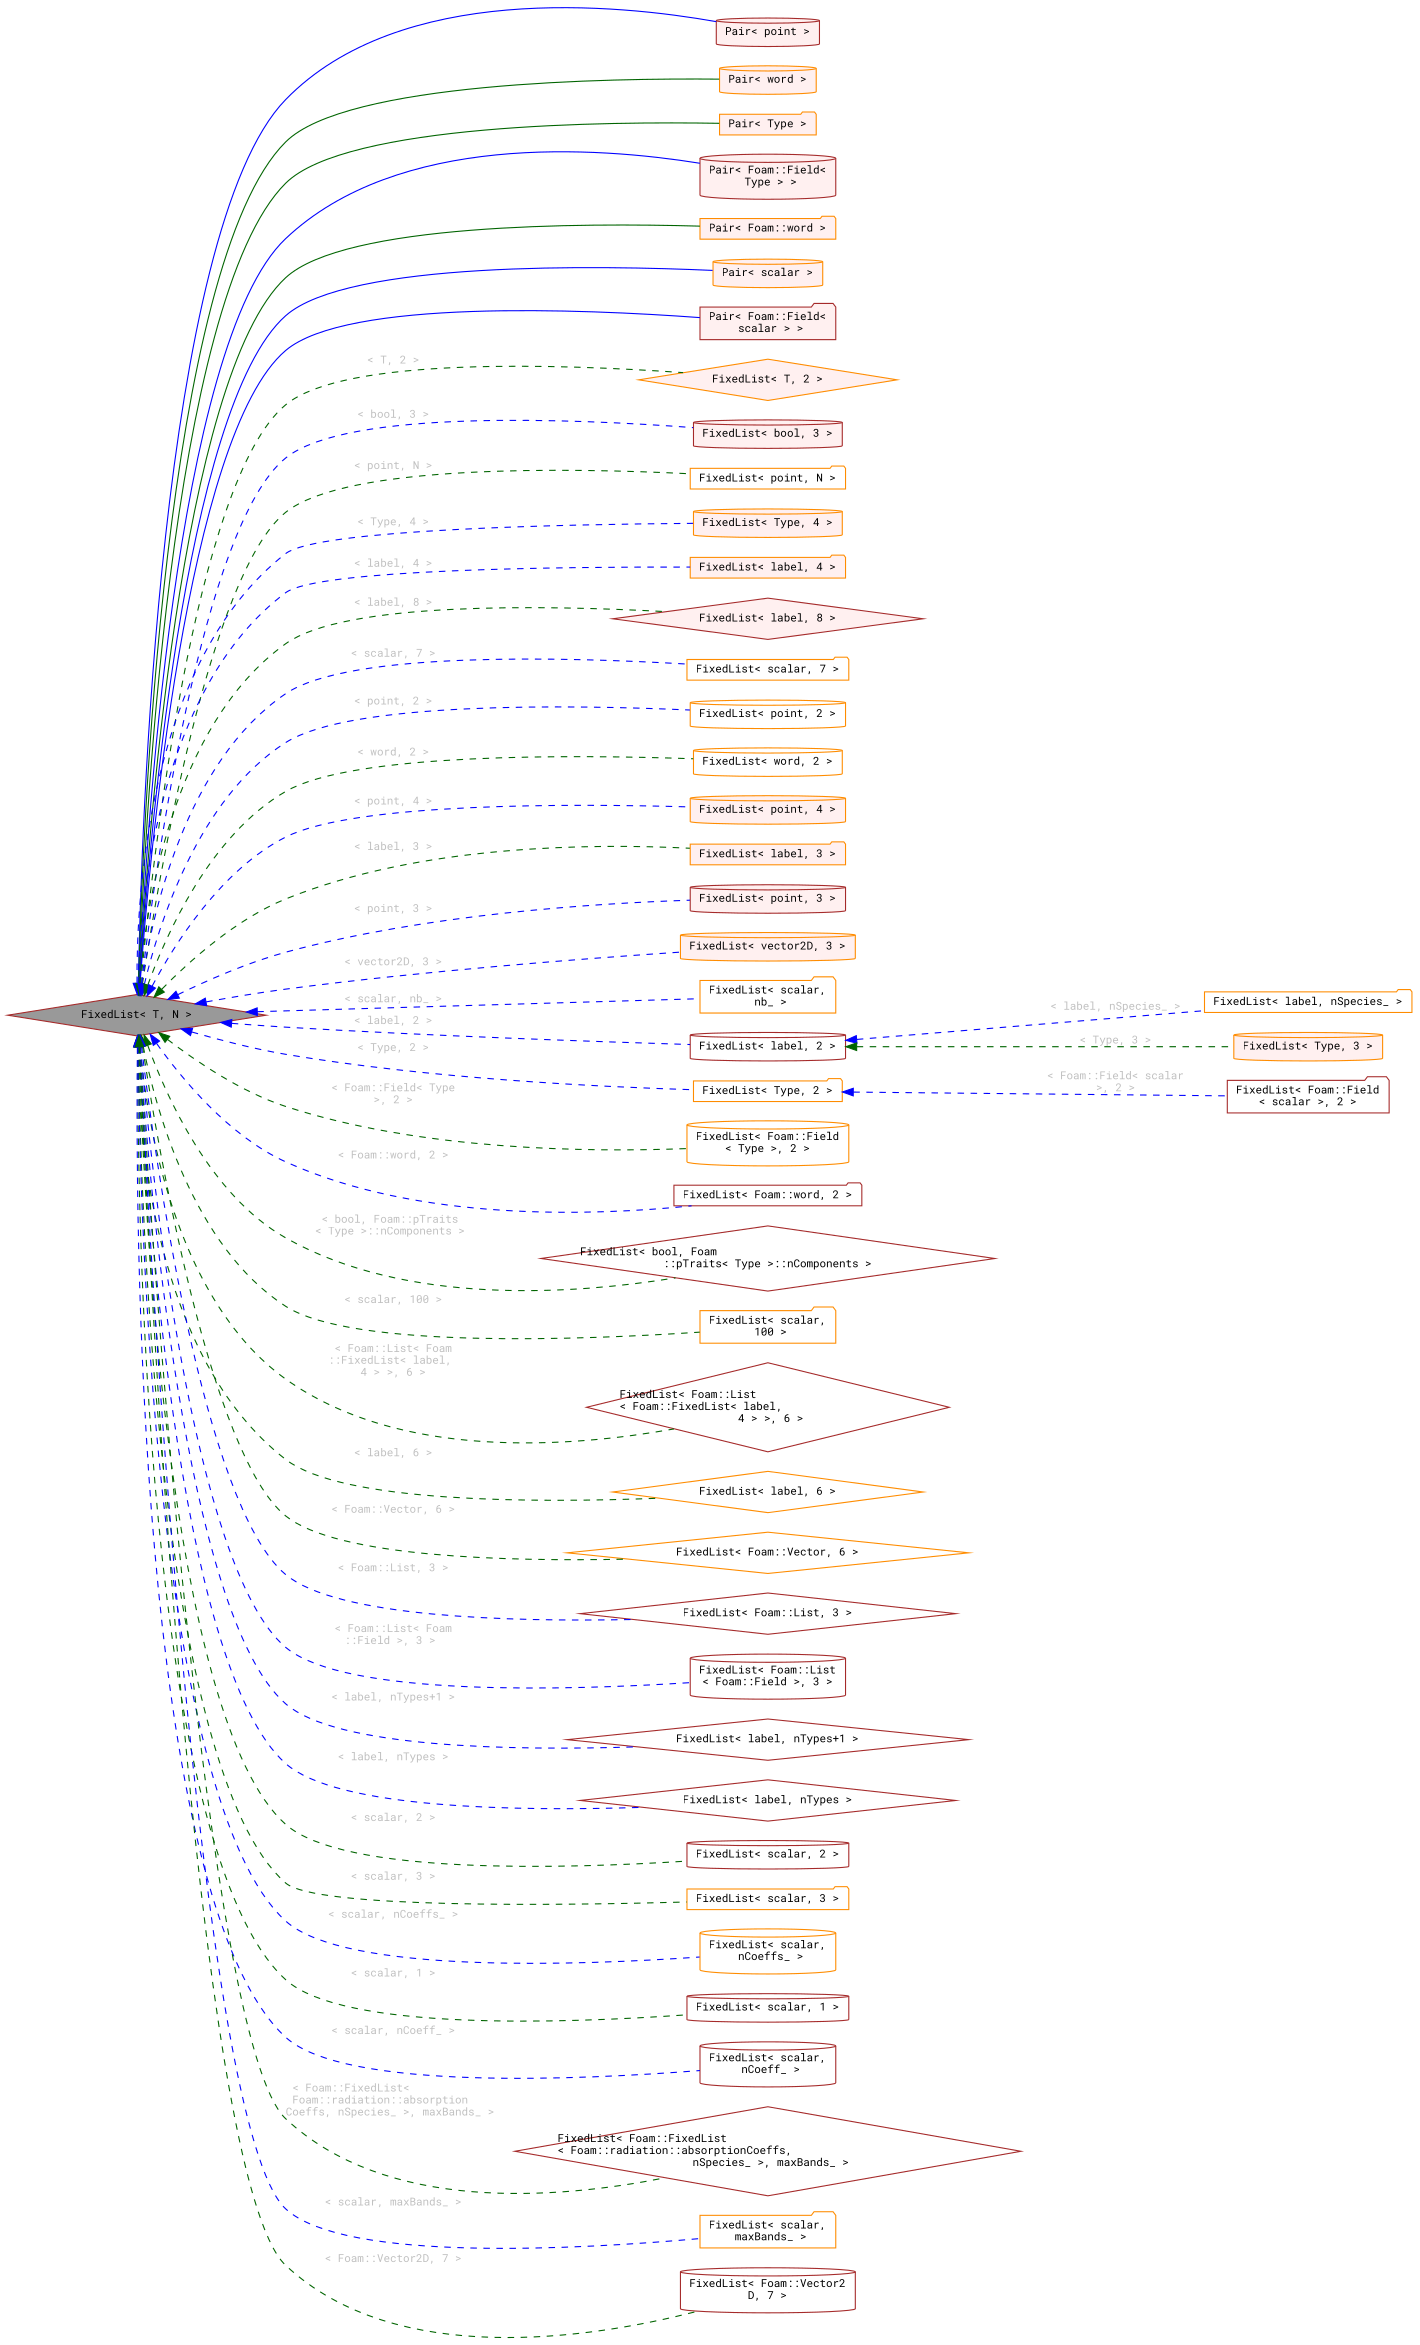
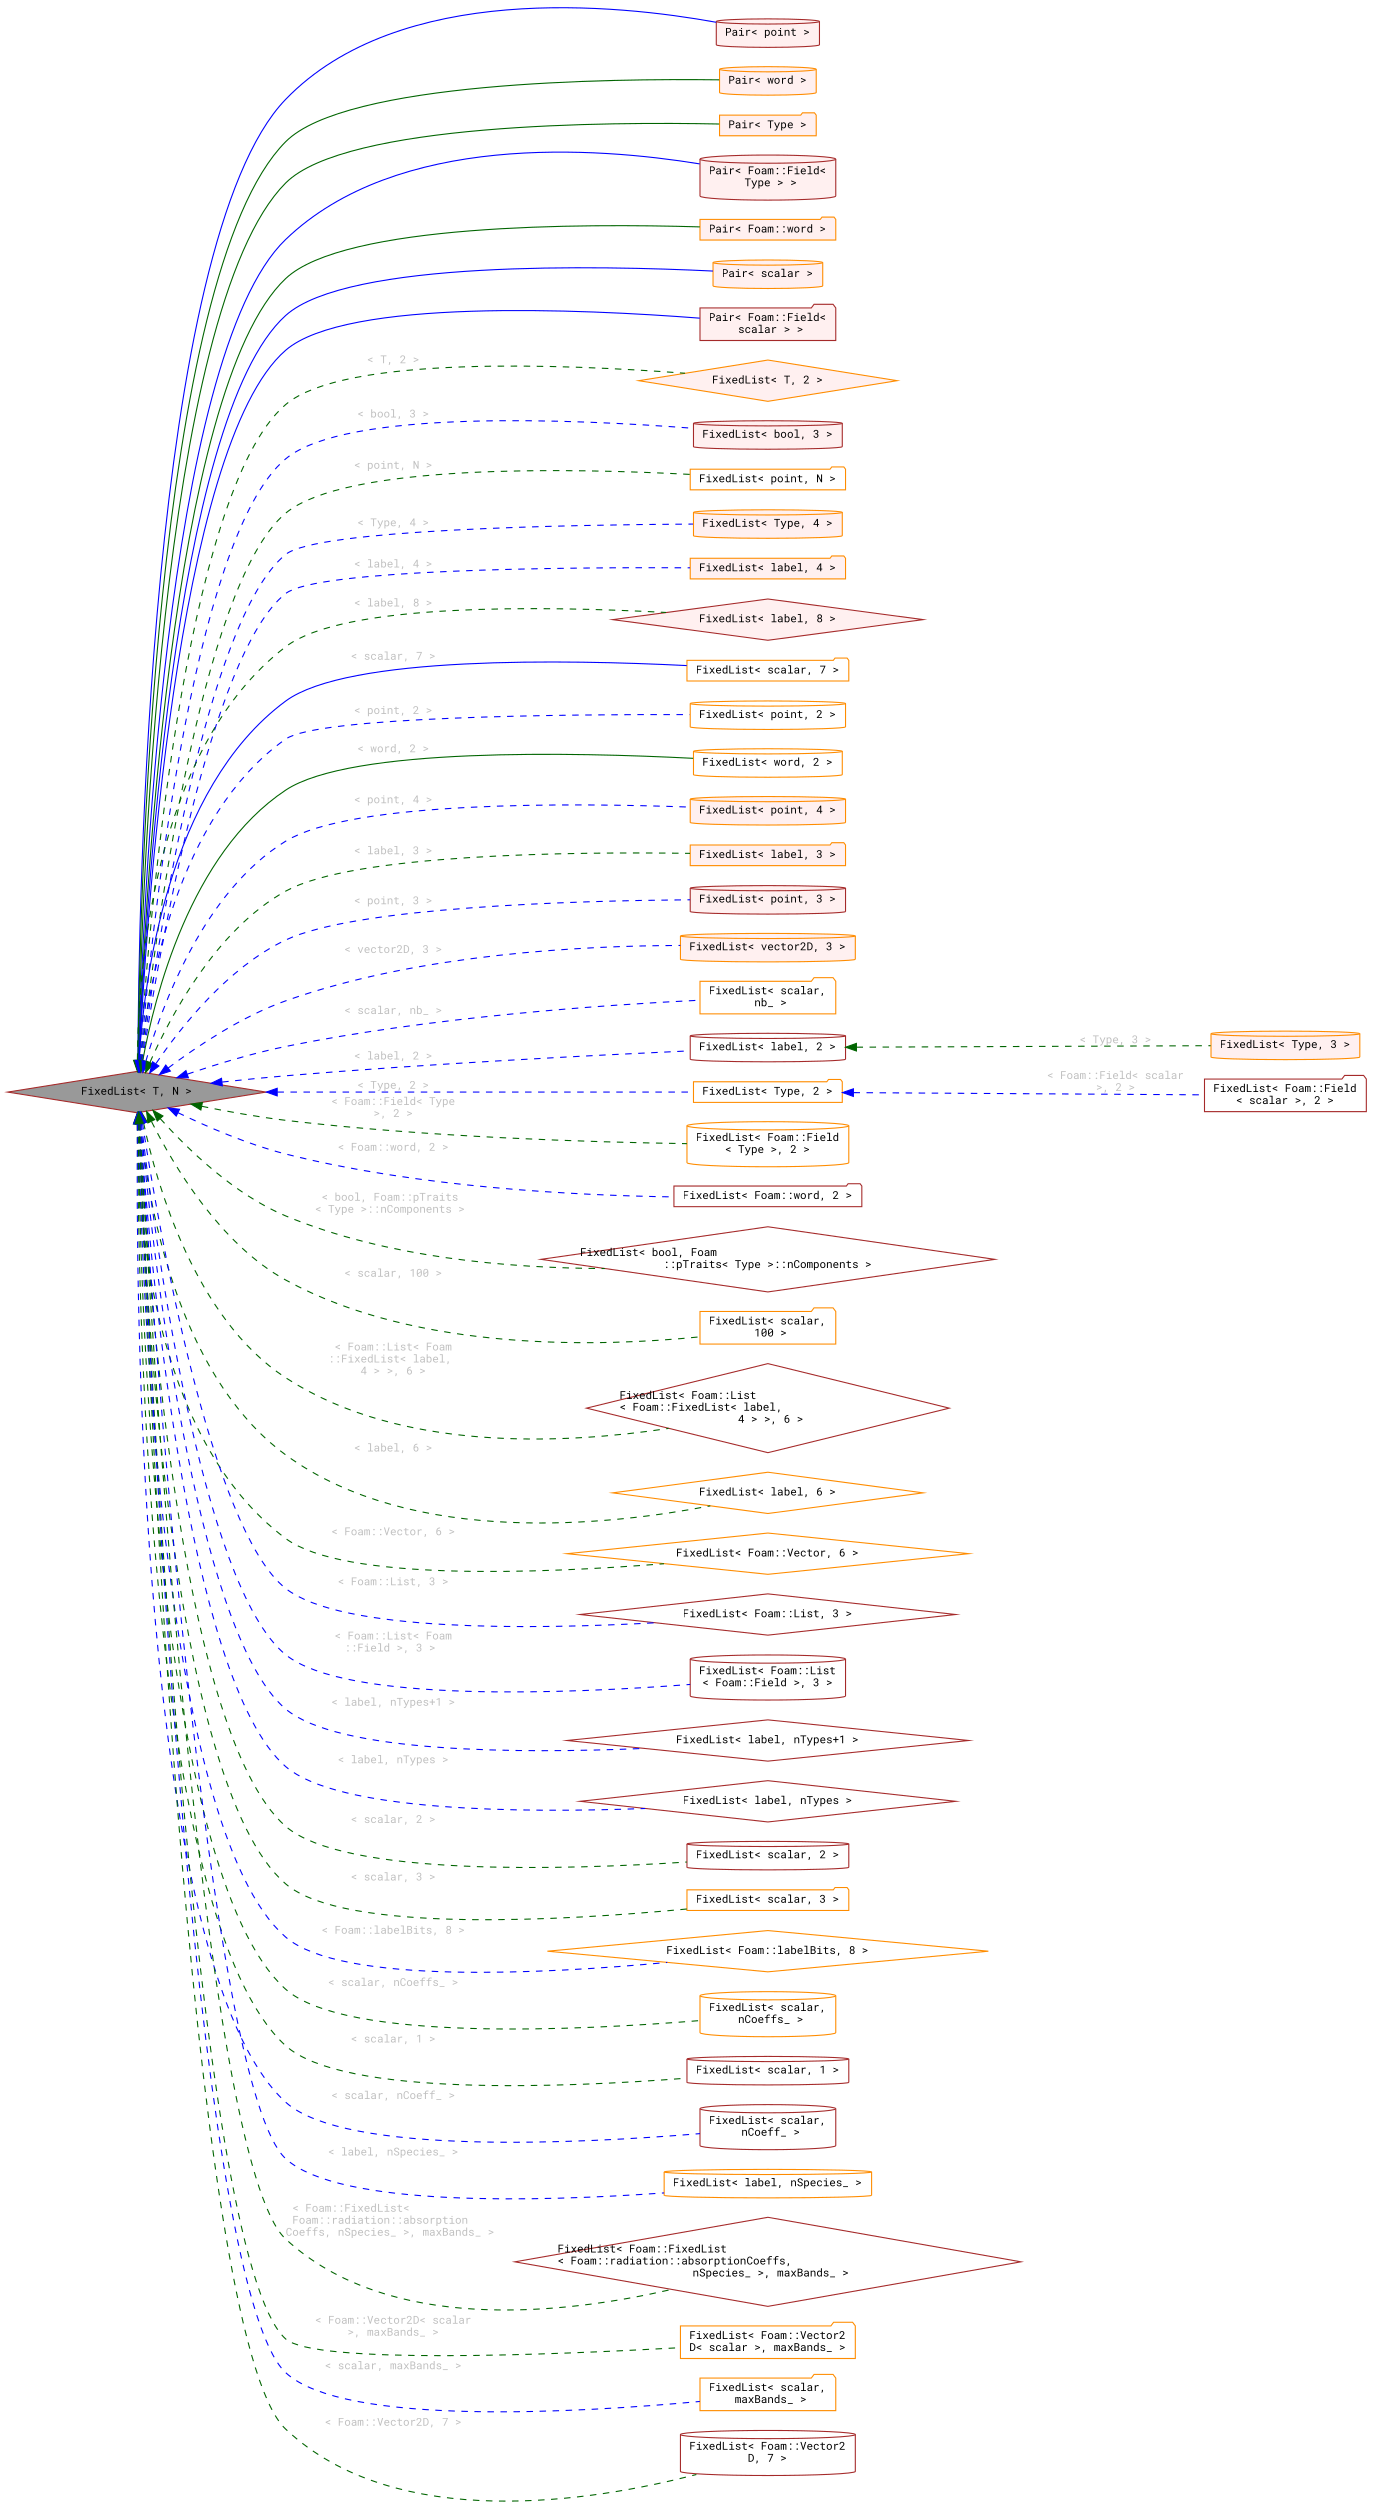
(319, 679) -> (289, 699)
(367, 769) -> (332, 773)
(1308, 1002) -> (768, 2184)
(1031, 1025) -> (213, 1874)
(211, 1767) -> (223, 1870)
none -> (768, 1951)
none -> (768, 2342)
